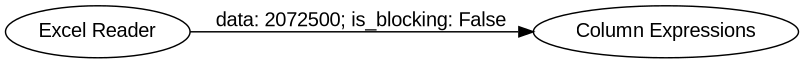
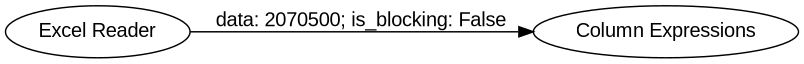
(362, 21) -> (362, 21)
